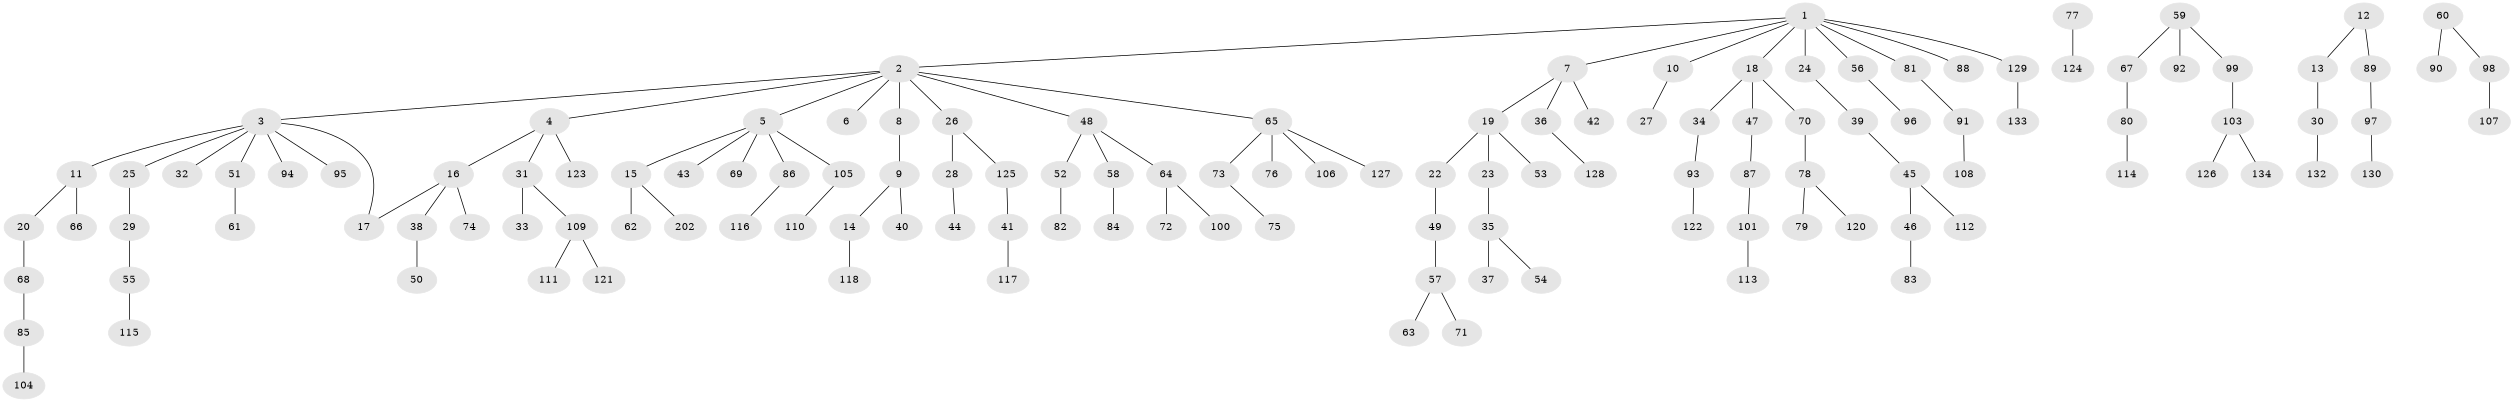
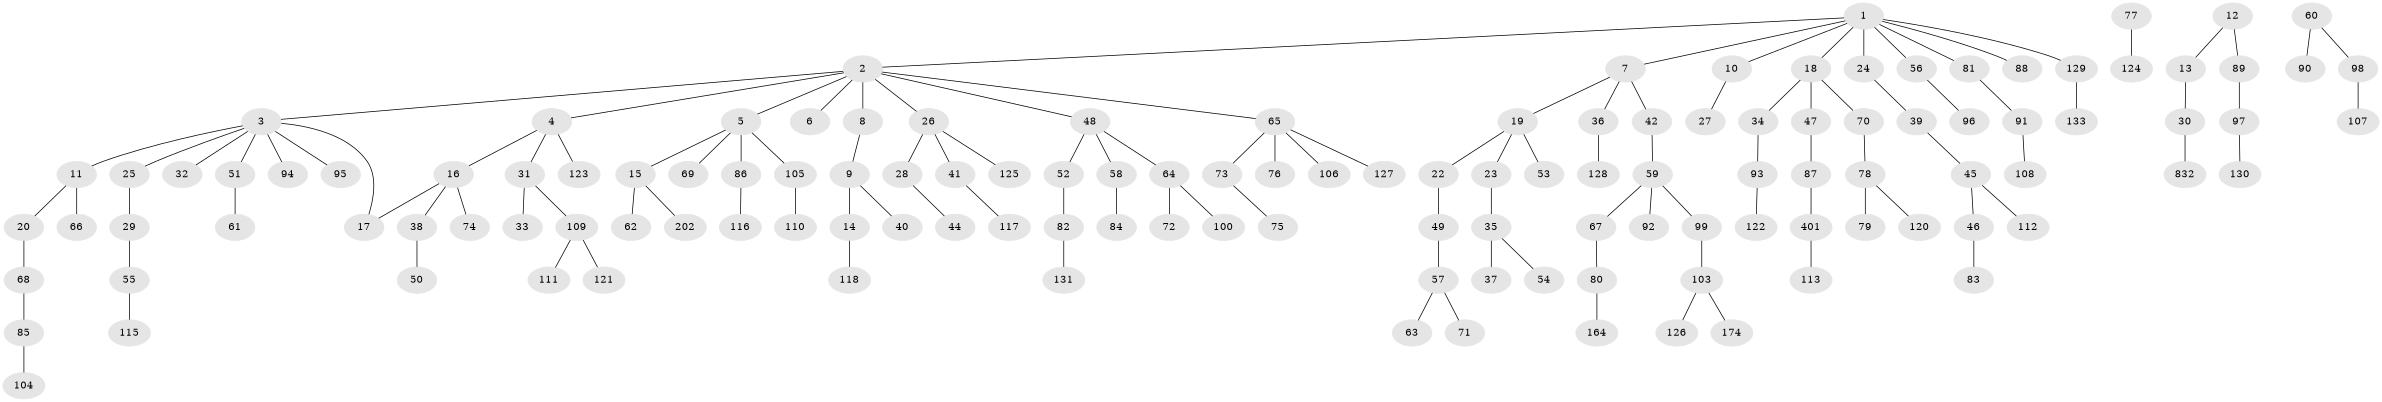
none -> (1652, 148)
(684, 175) -> none
(2127, 175) -> (1597, 333)
(2262, 175) -> (1732, 333)
(2317, 175) -> (2185, 175)
(1007, 201) -> (942, 148)
(1748, 227) -> (1811, 227)
none -> (1064, 280)
